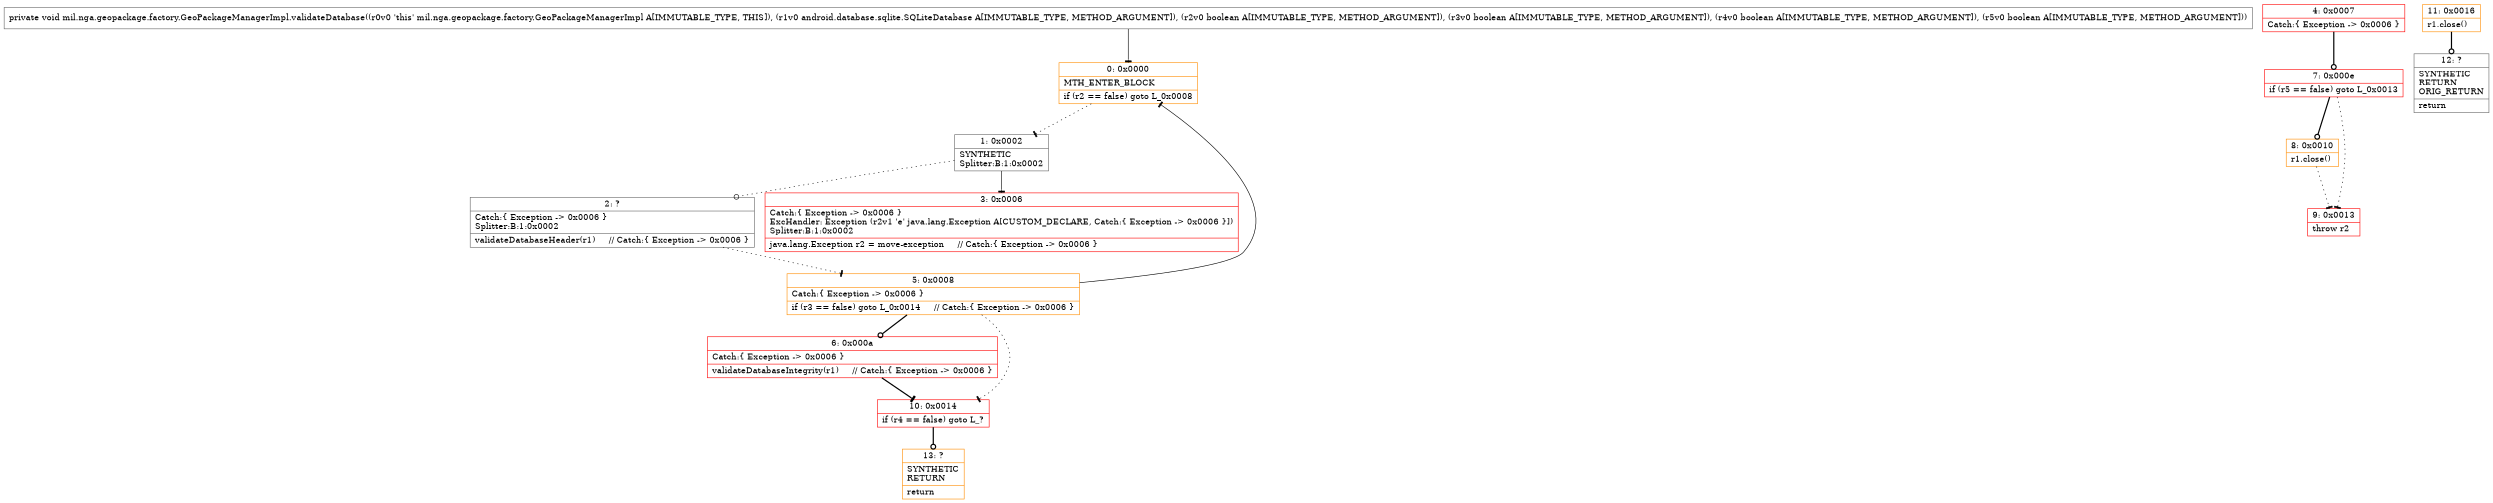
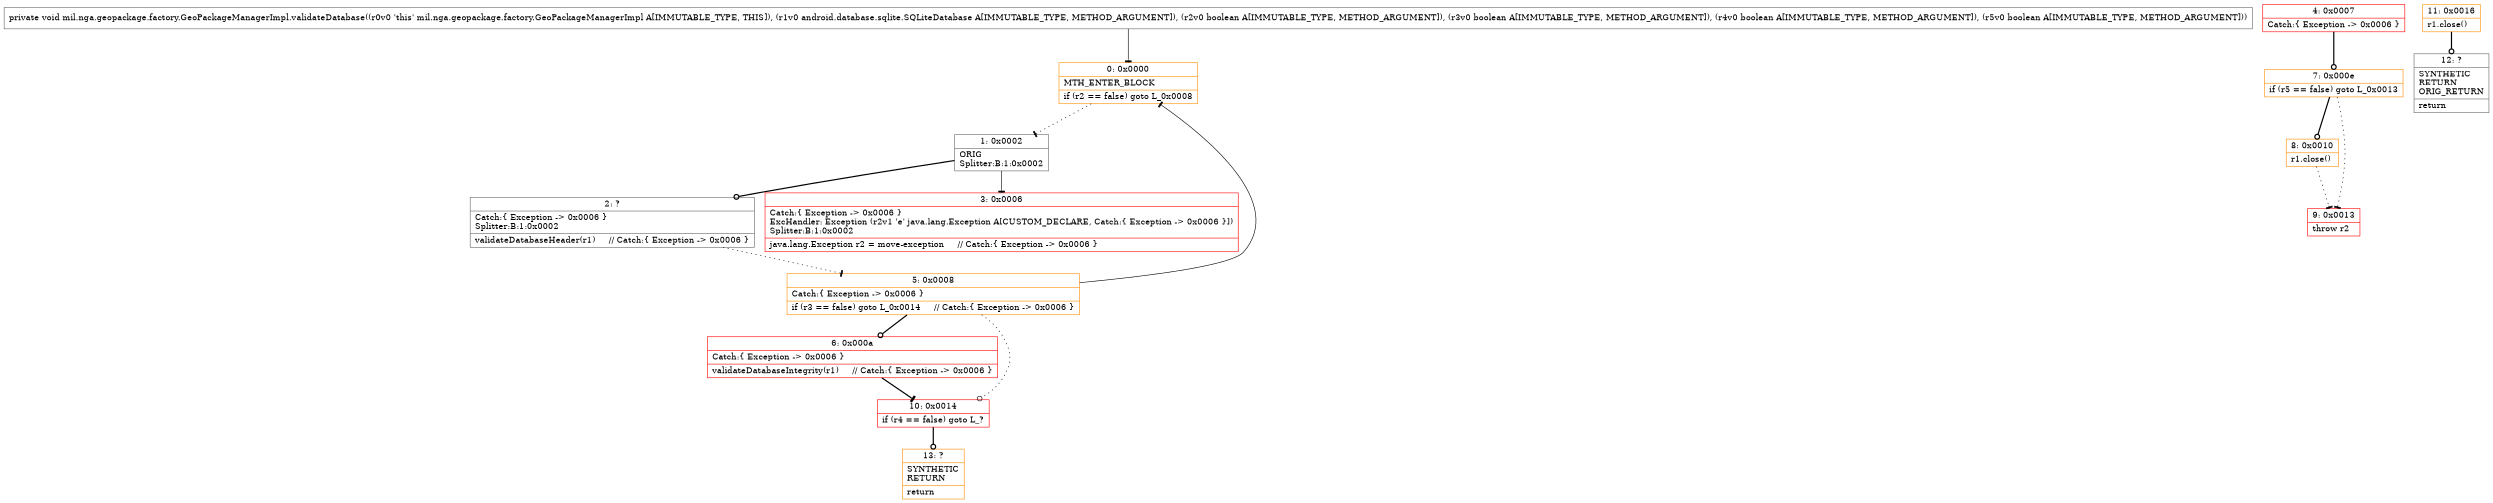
(2334, 83) -> (2334, 83)
(986, 155) -> (971, 155)
(847, 178) -> (847, 178)
(1010, 357) -> (1010, 356)
